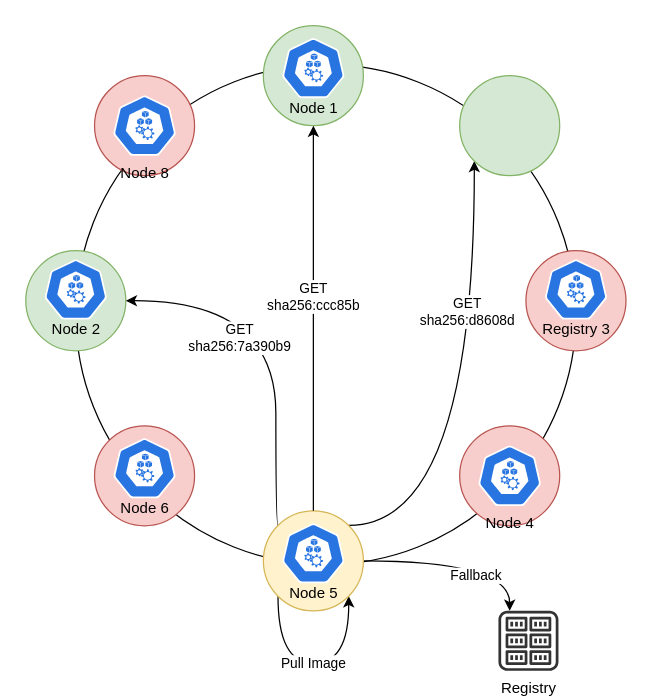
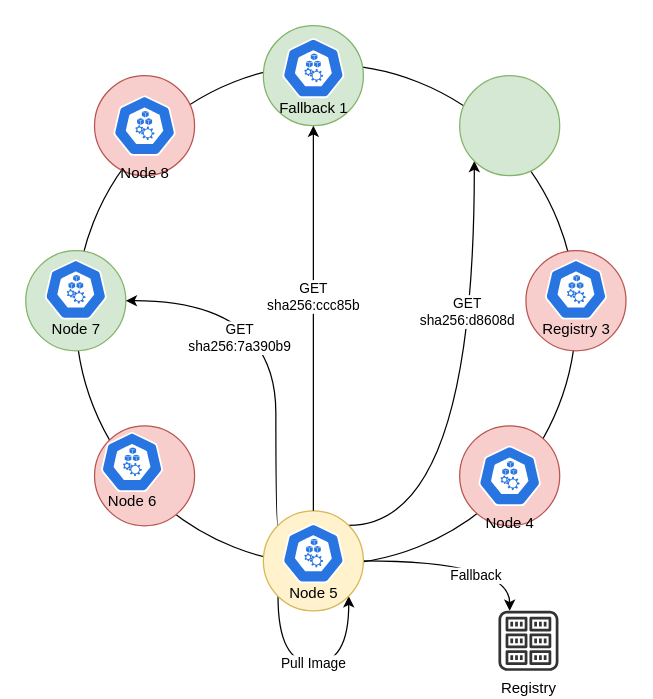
(314, 108) -> (314, 108)
(76, 330) -> (76, 330)
(144, 468) -> (132, 462)
